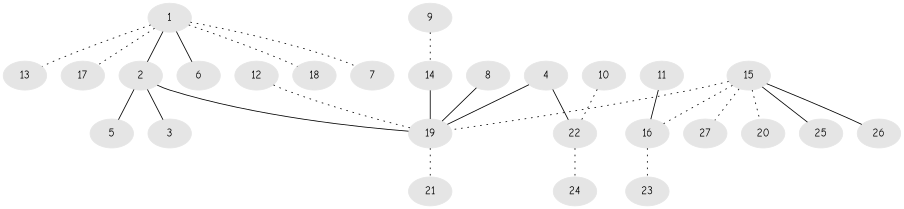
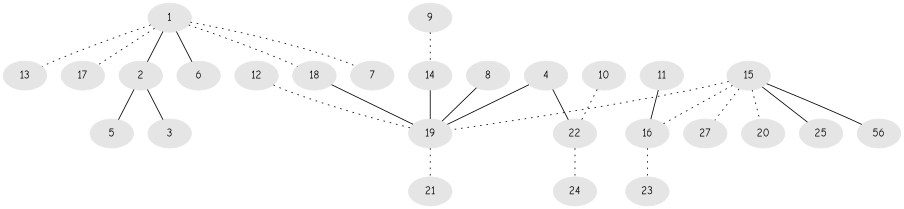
(281, 116) -> (372, 105)
(879, 133) -> (879, 133)
